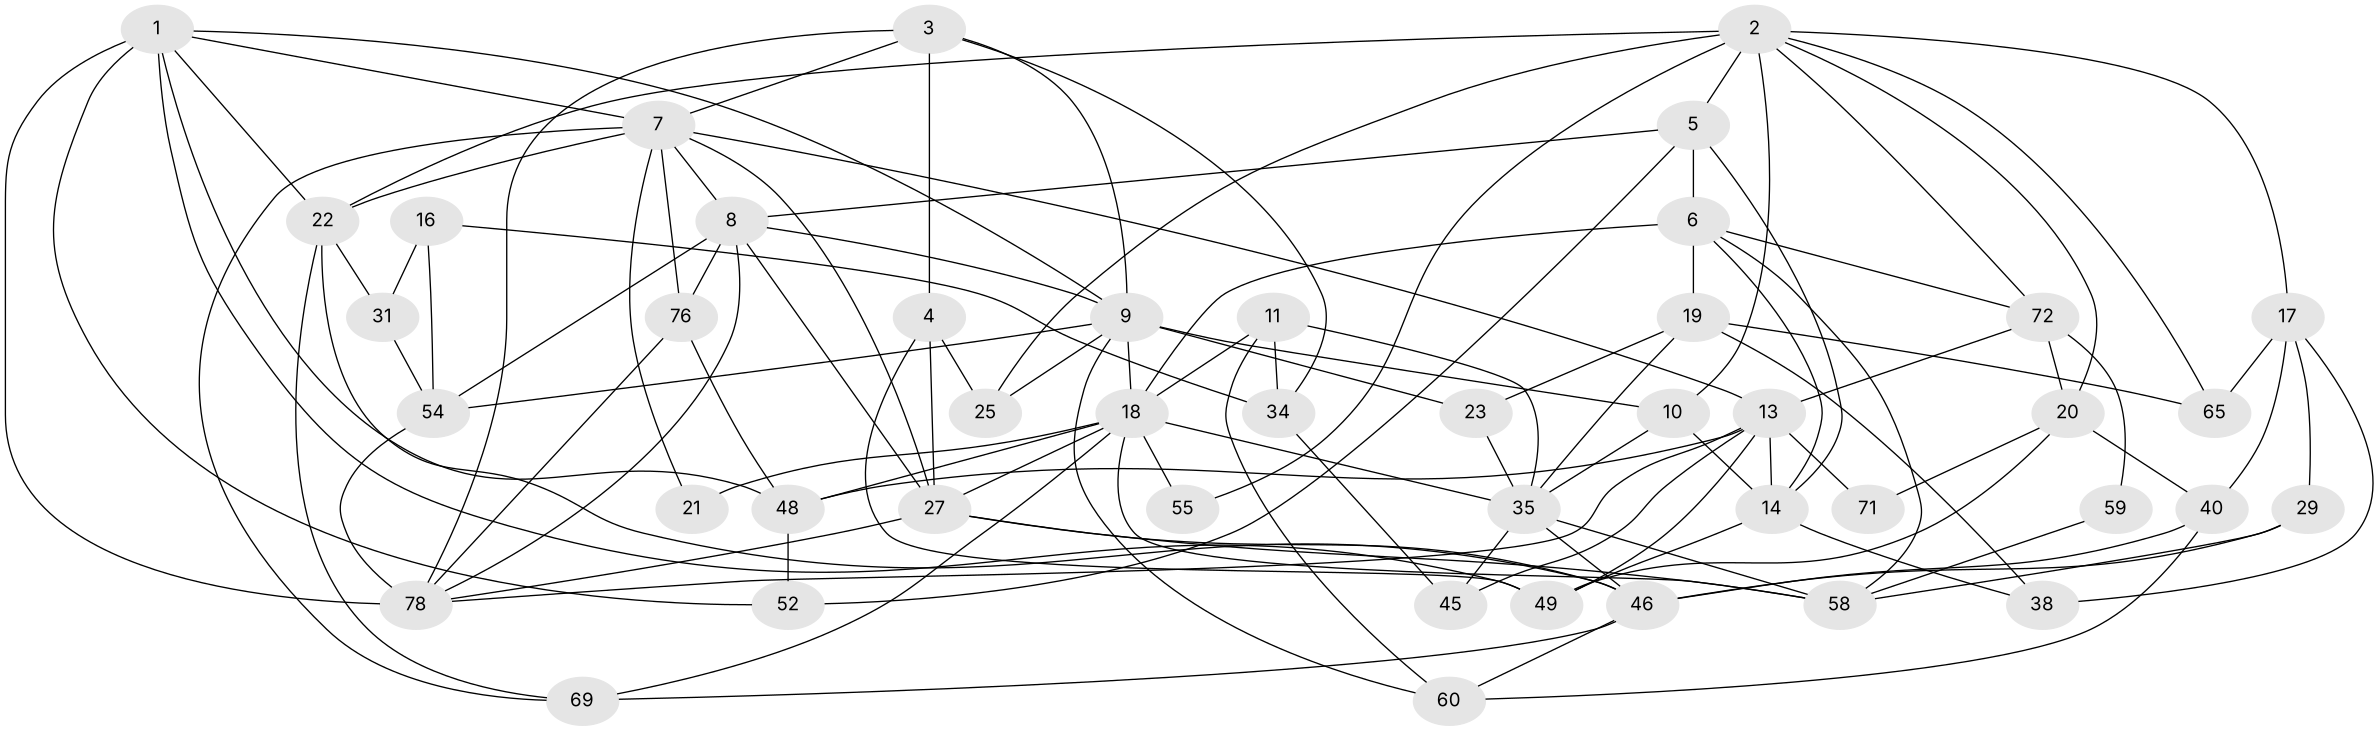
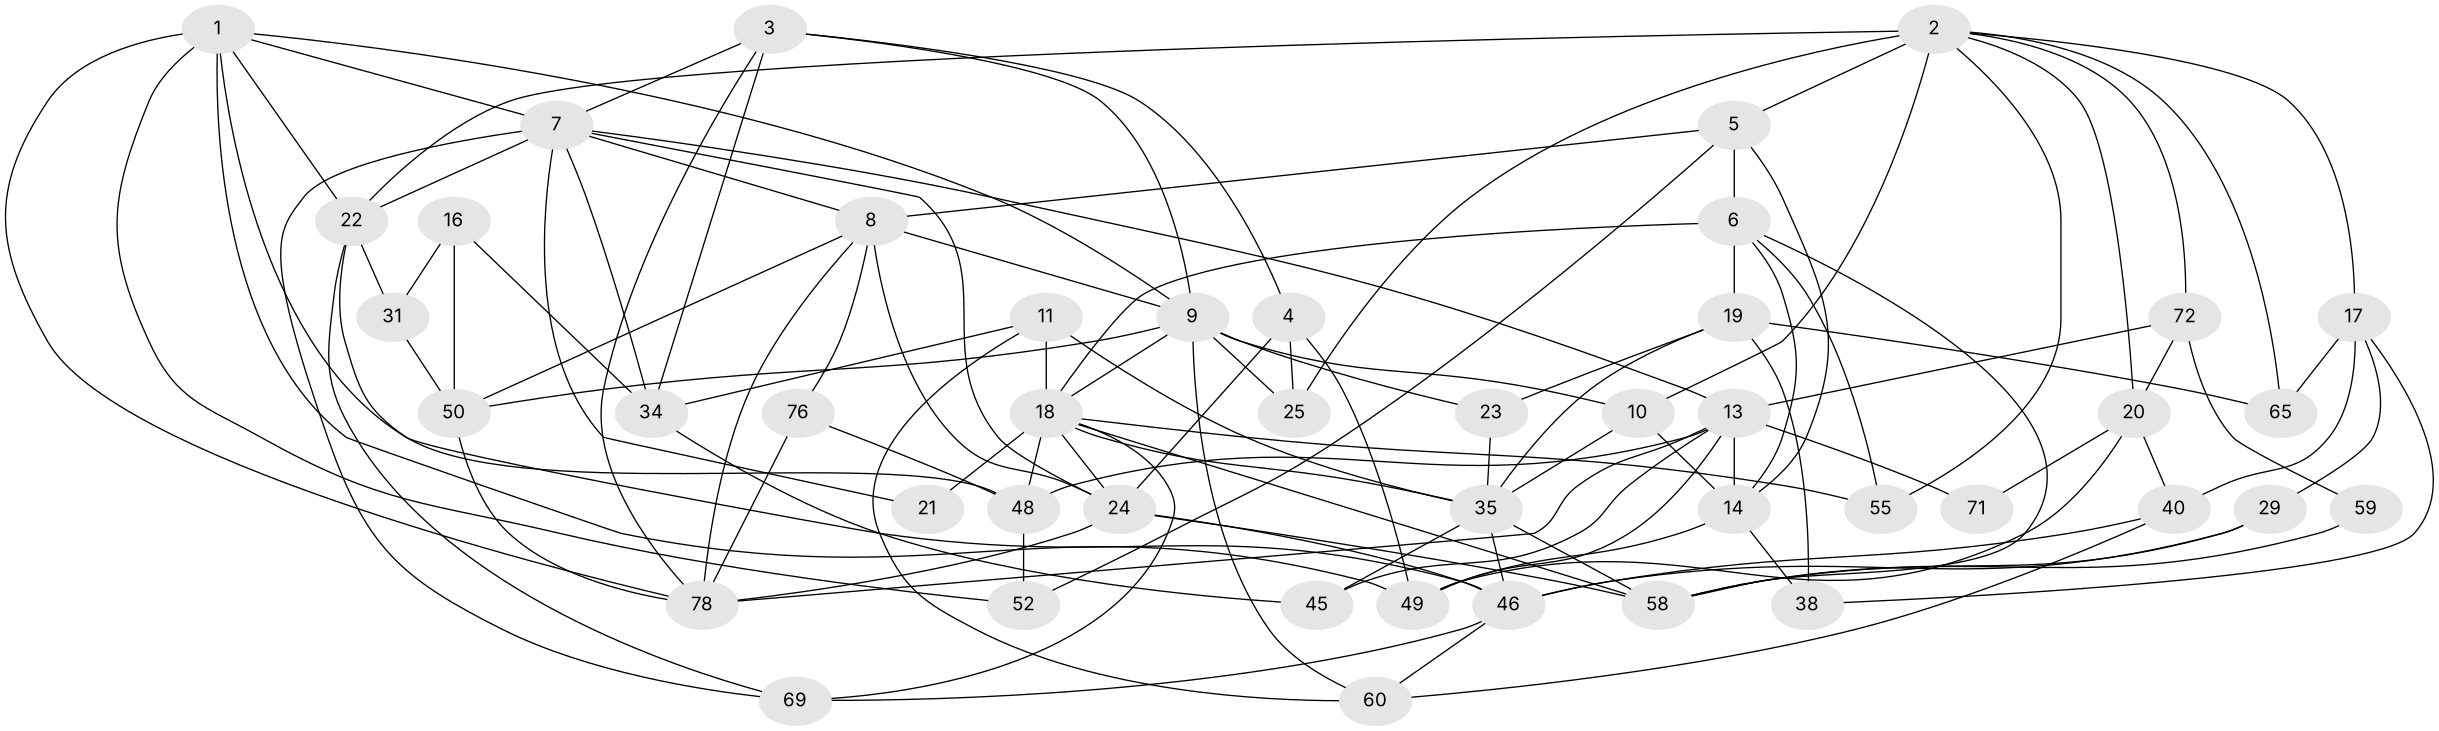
(670, 221) -> (610, 268)
(1868, 269) -> (1836, 352)
(433, 413) -> (454, 413)
(935, 509) -> (1120, 509)
